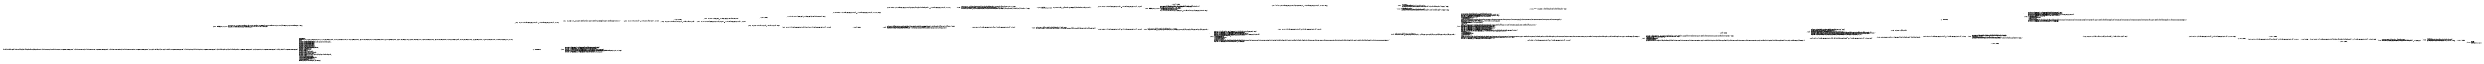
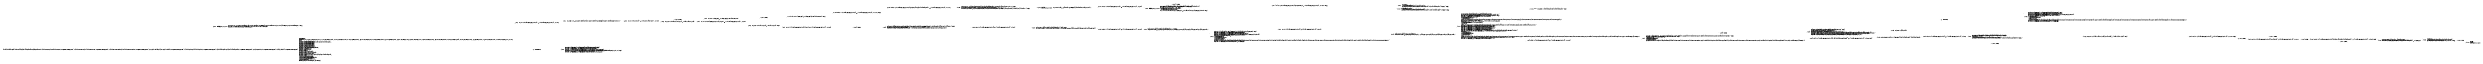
(2463, 40) -> (2463, 40)
